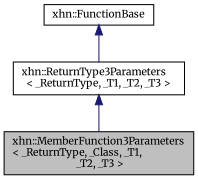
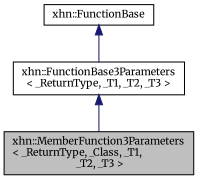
(99, 78) -> (99, 78)
